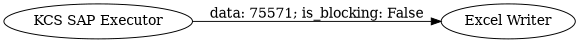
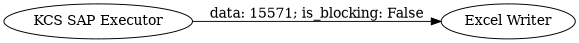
(317, 14) -> (317, 14)
